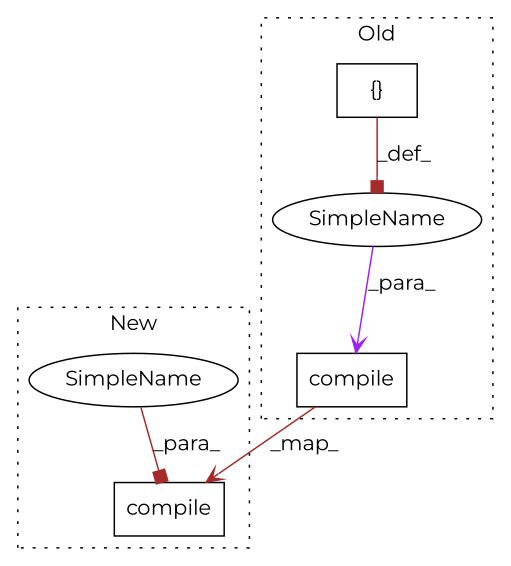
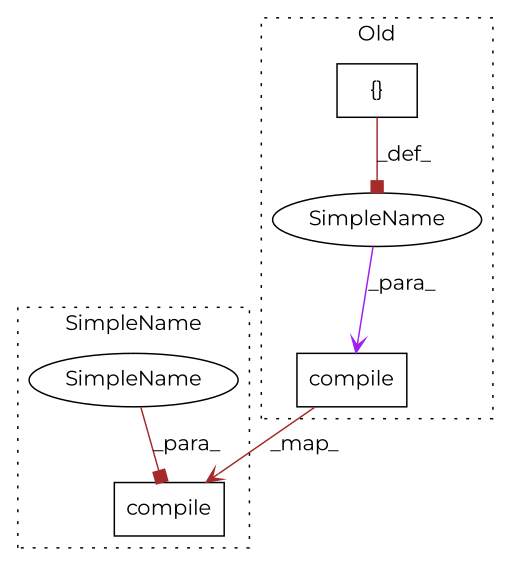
(134, 324) -> (134, 324)
